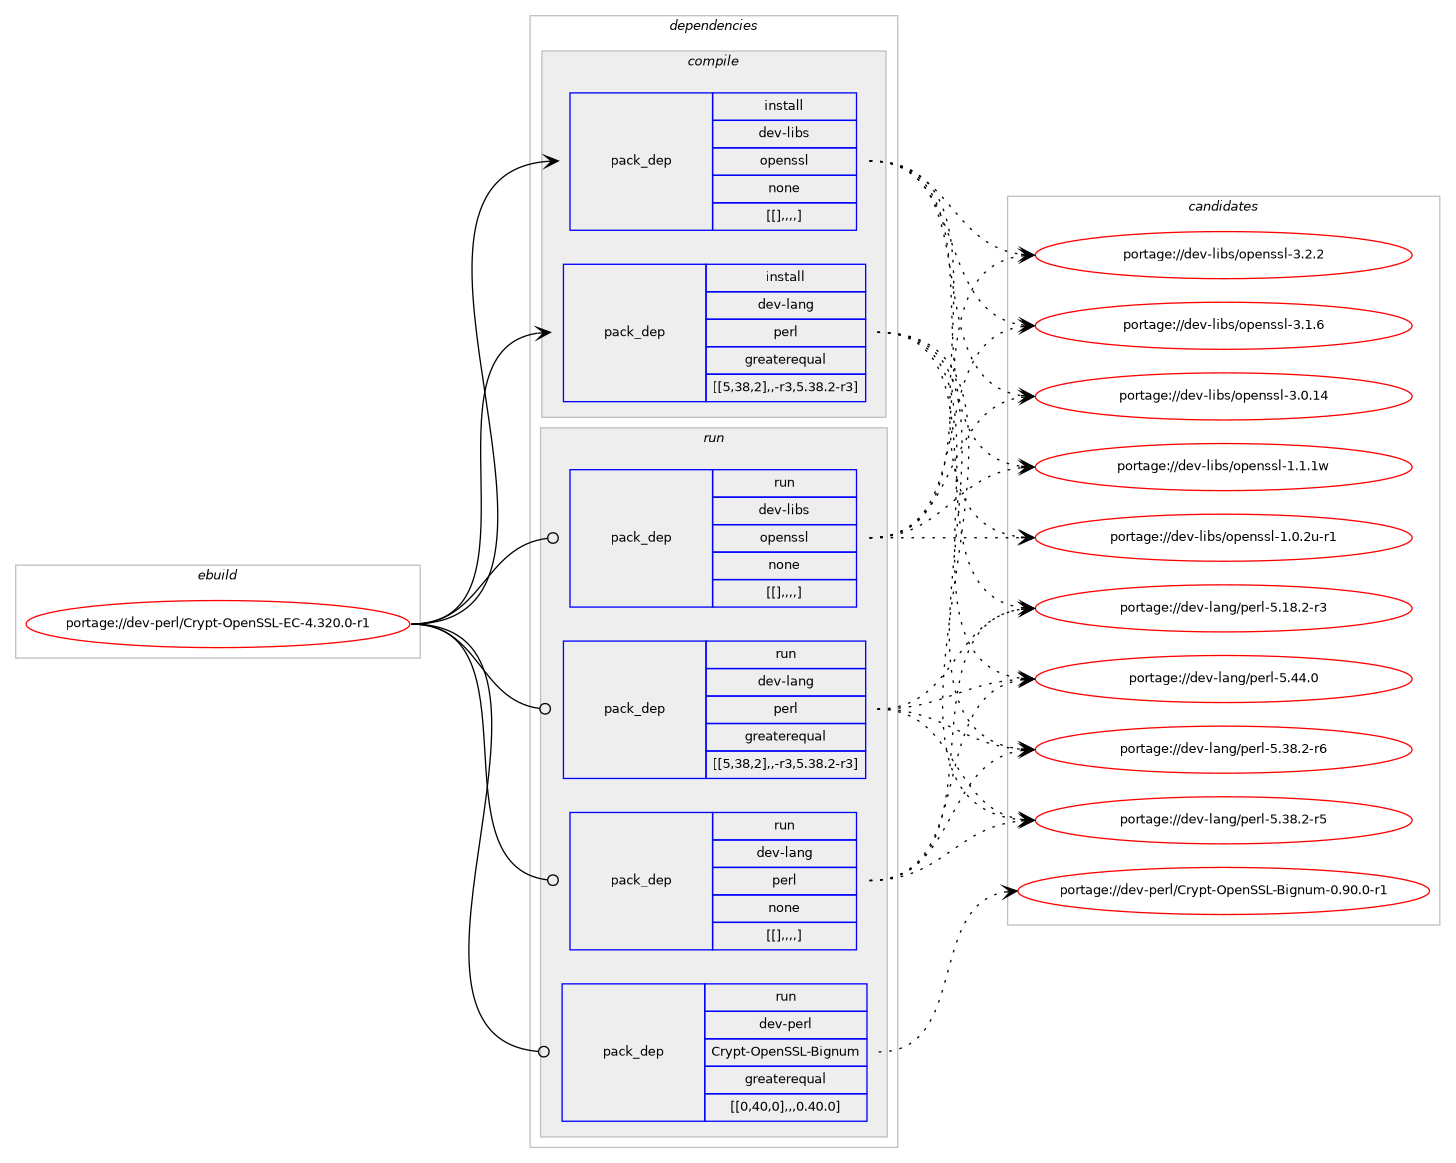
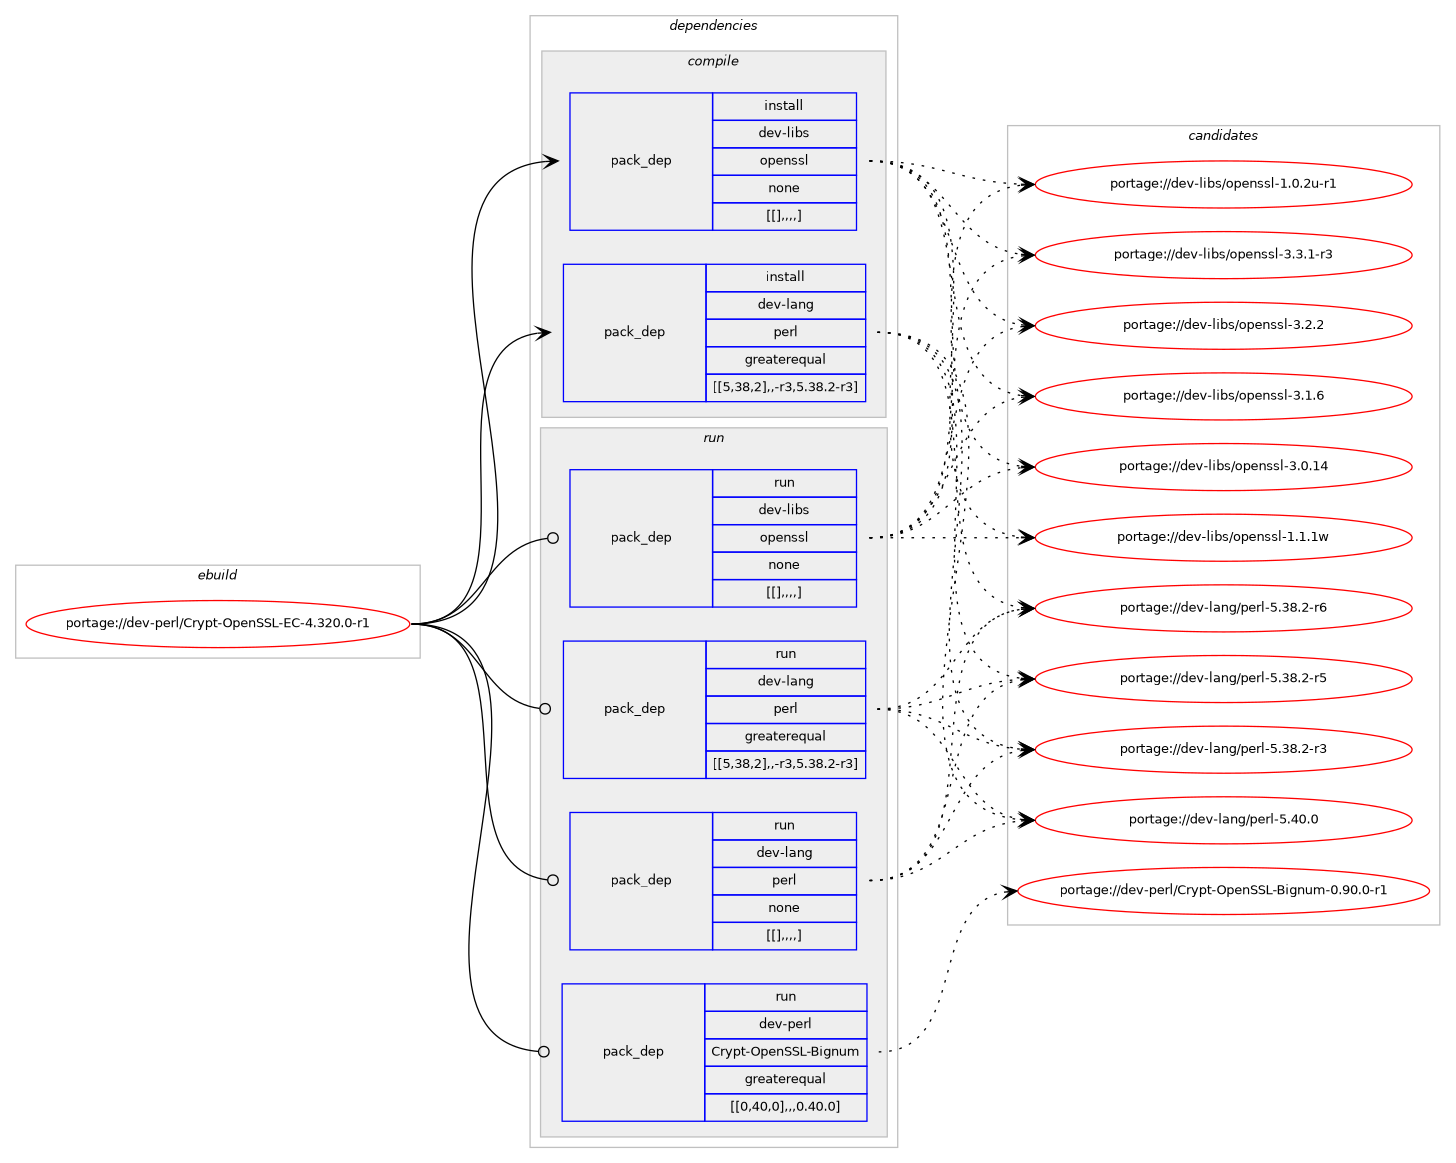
none -> (1224, 255)
(1224, 608) -> (1224, 750)
(1224, 679) -> (1224, 820)
